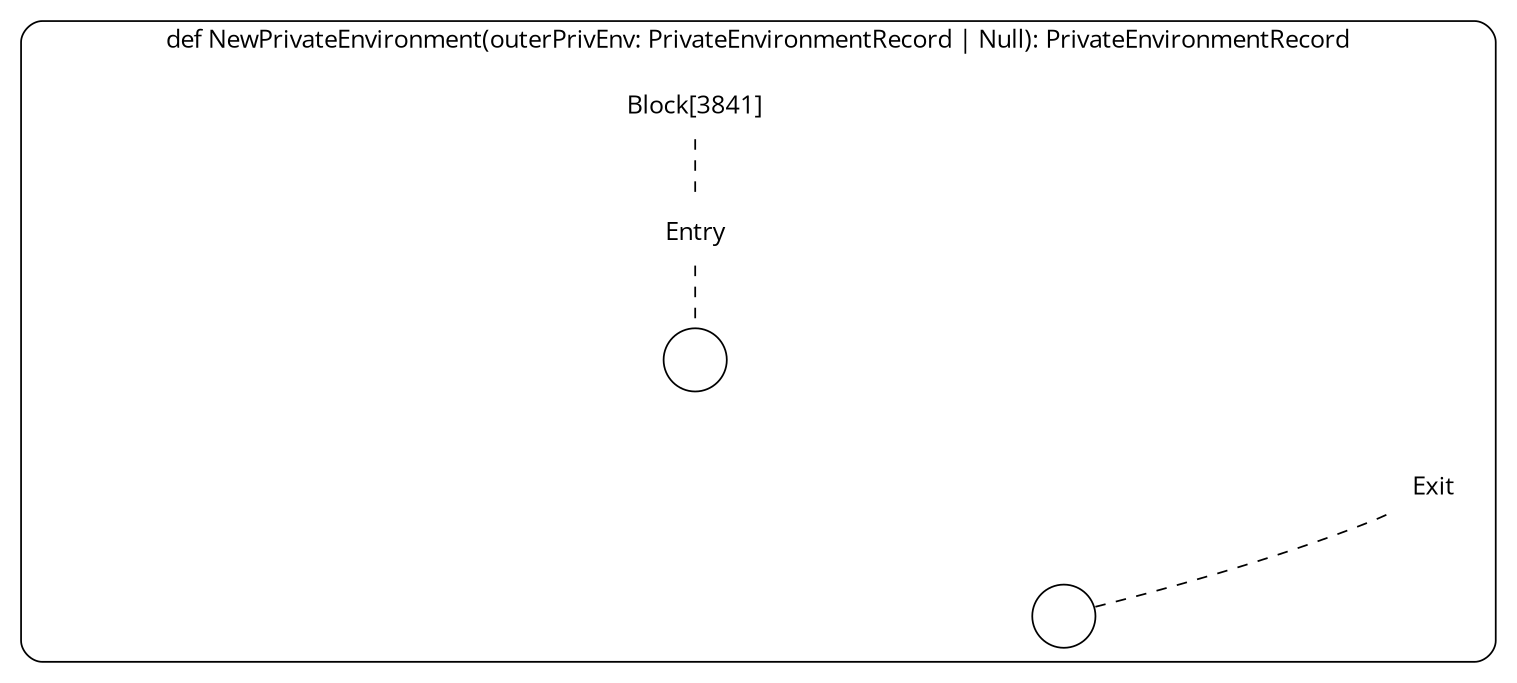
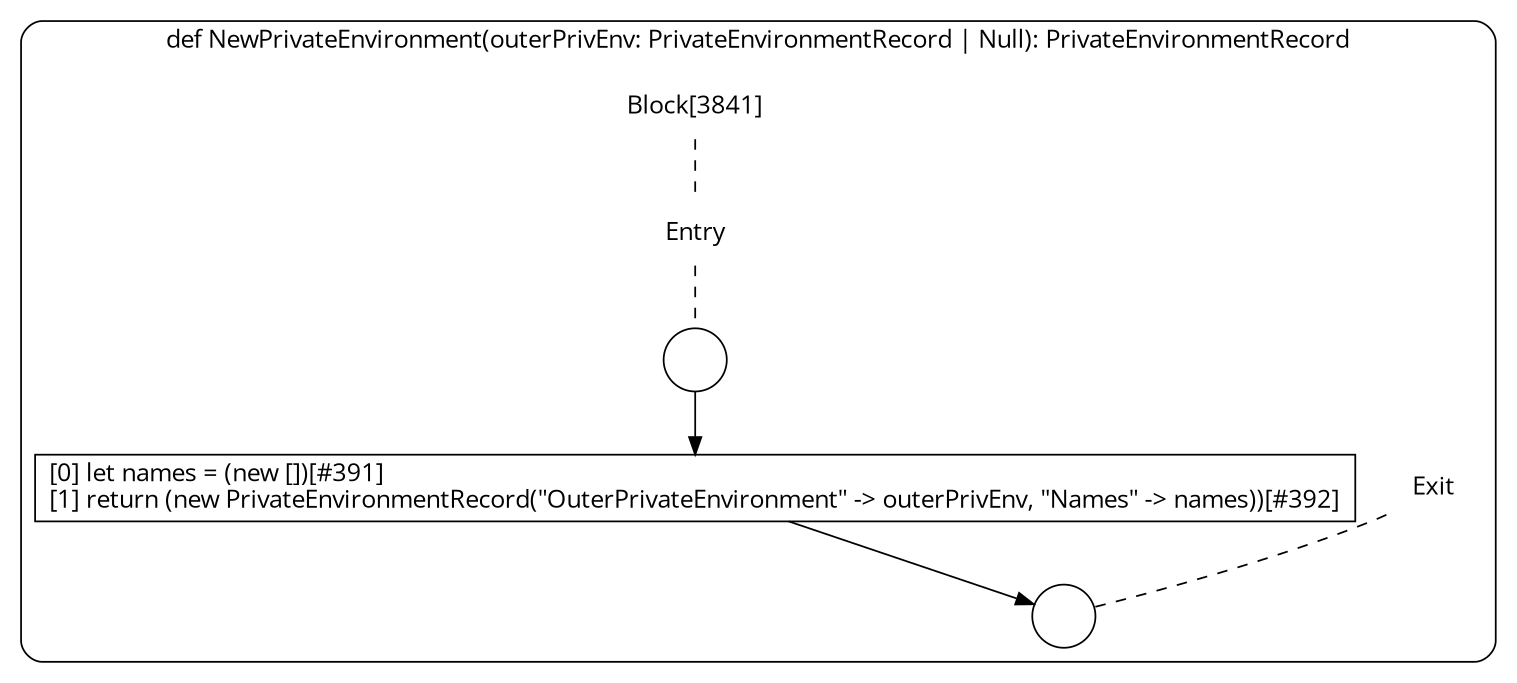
none -> (695, 488)
